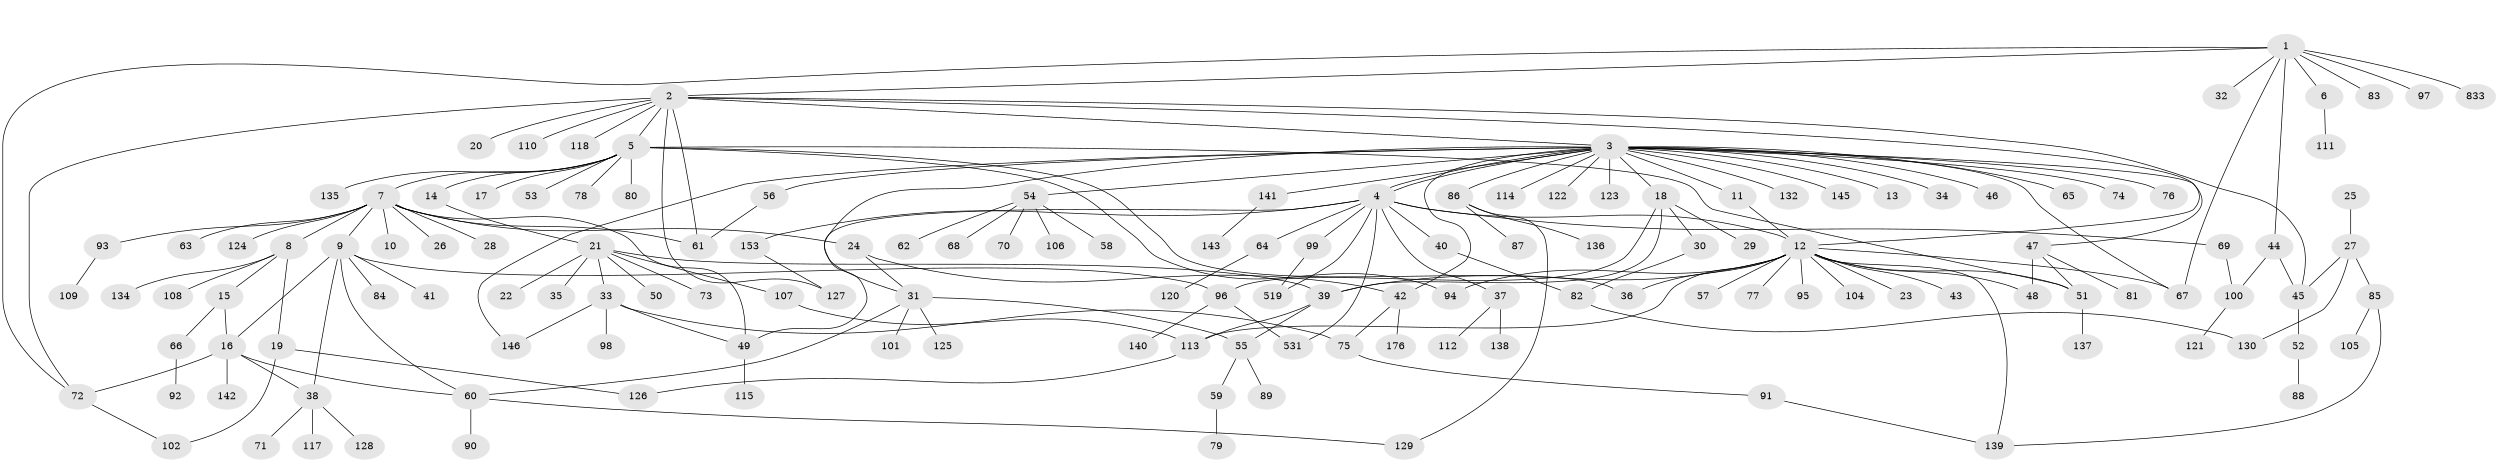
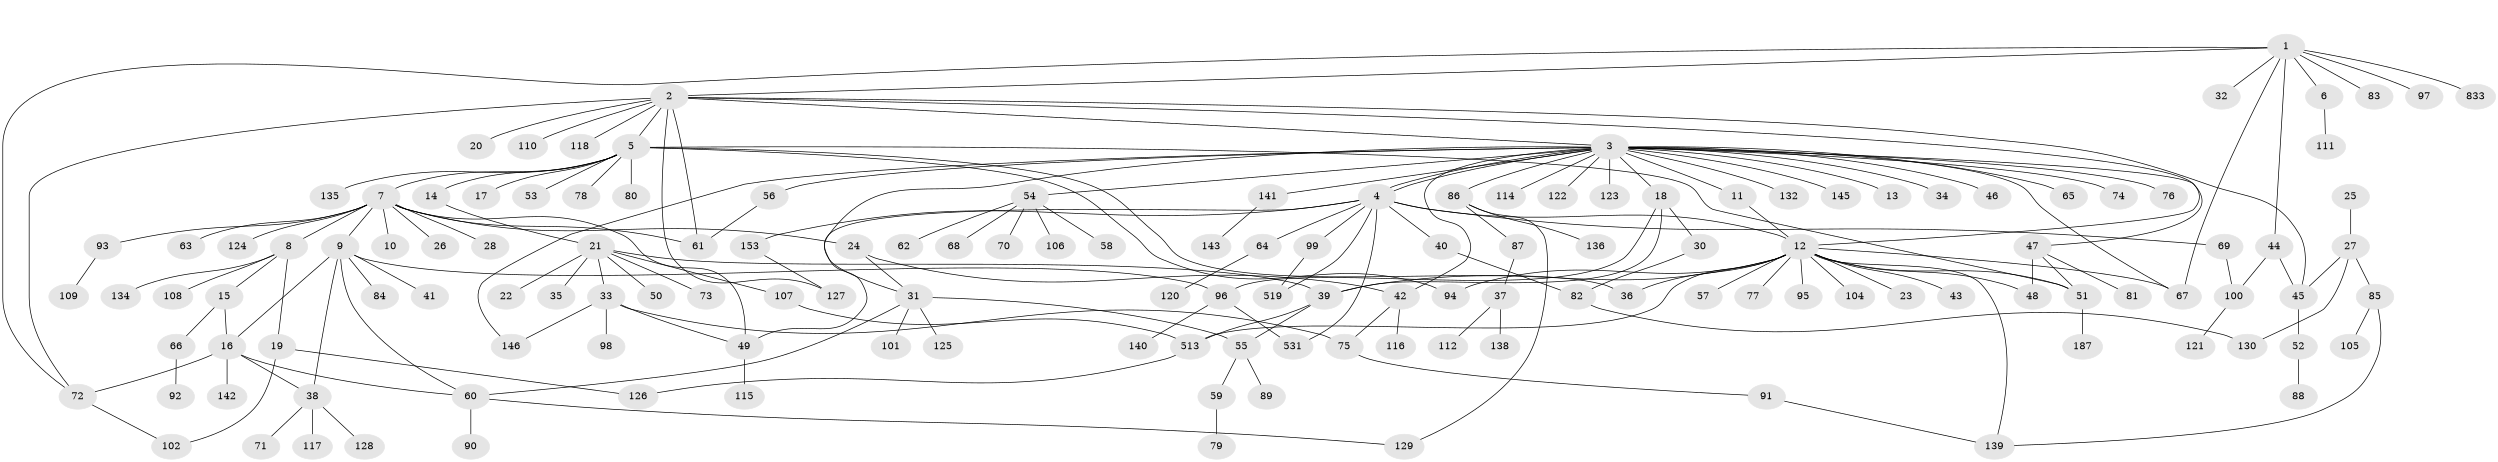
(1750, 247) -> none
(1422, 264) -> (1511, 268)
(1190, 347) -> (1190, 347)
(1396, 347) -> (1396, 347)
(2083, 347) -> (2083, 347)
